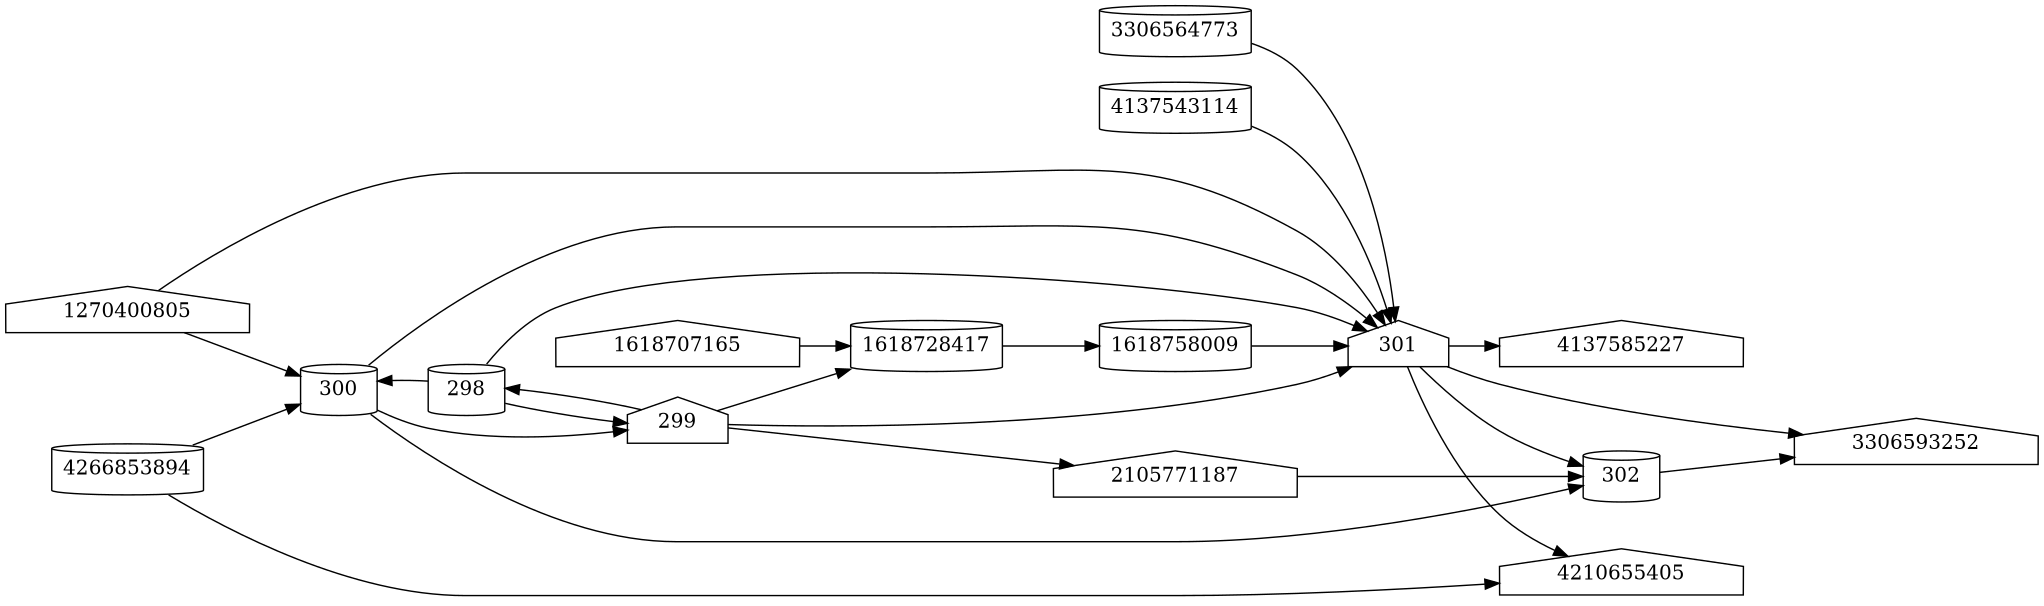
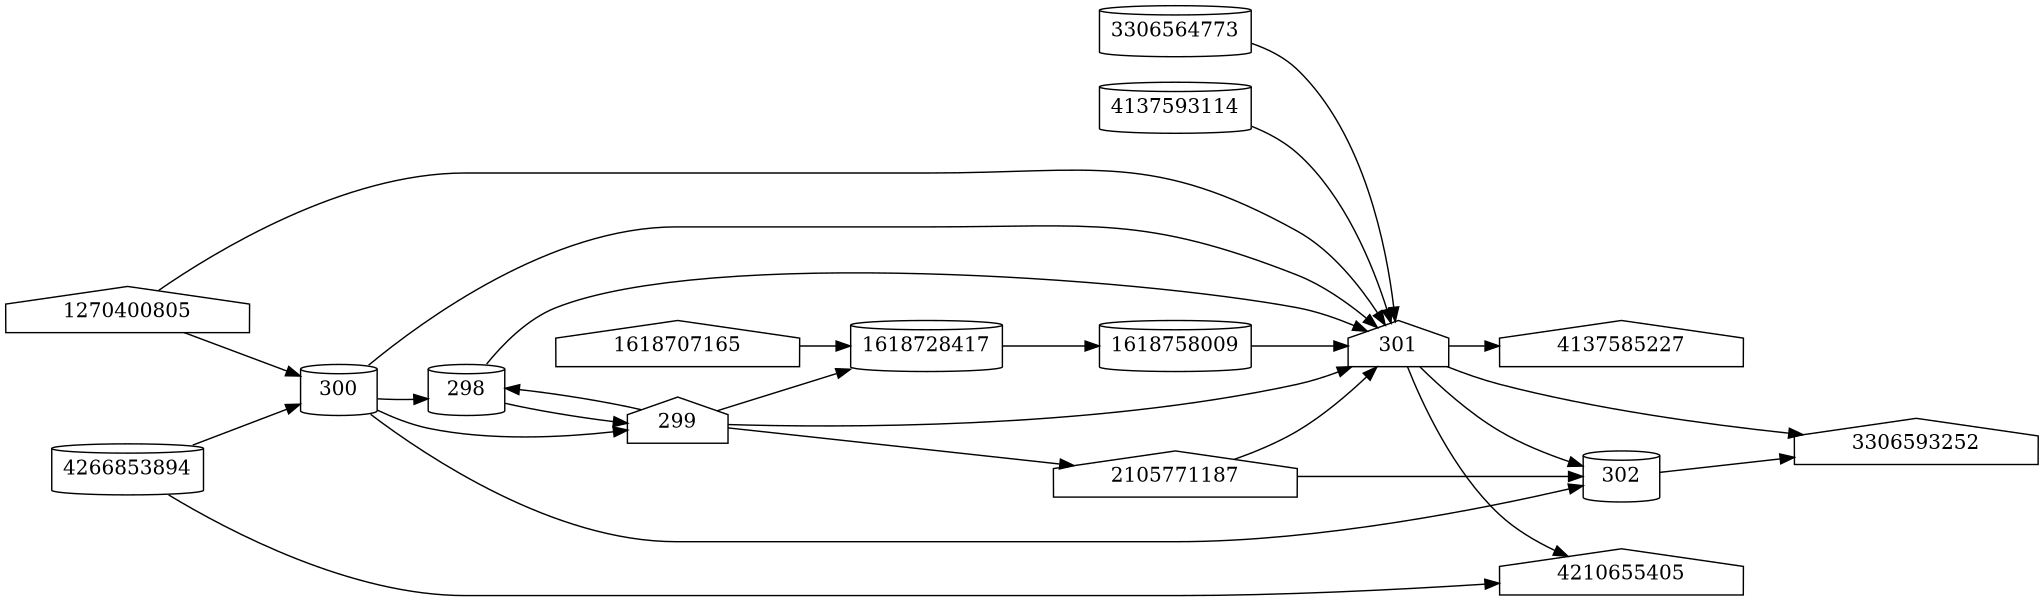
(1175, 108) -> (1175, 108)
(410, 380) -> (396, 399)
none -> (1305, 426)
